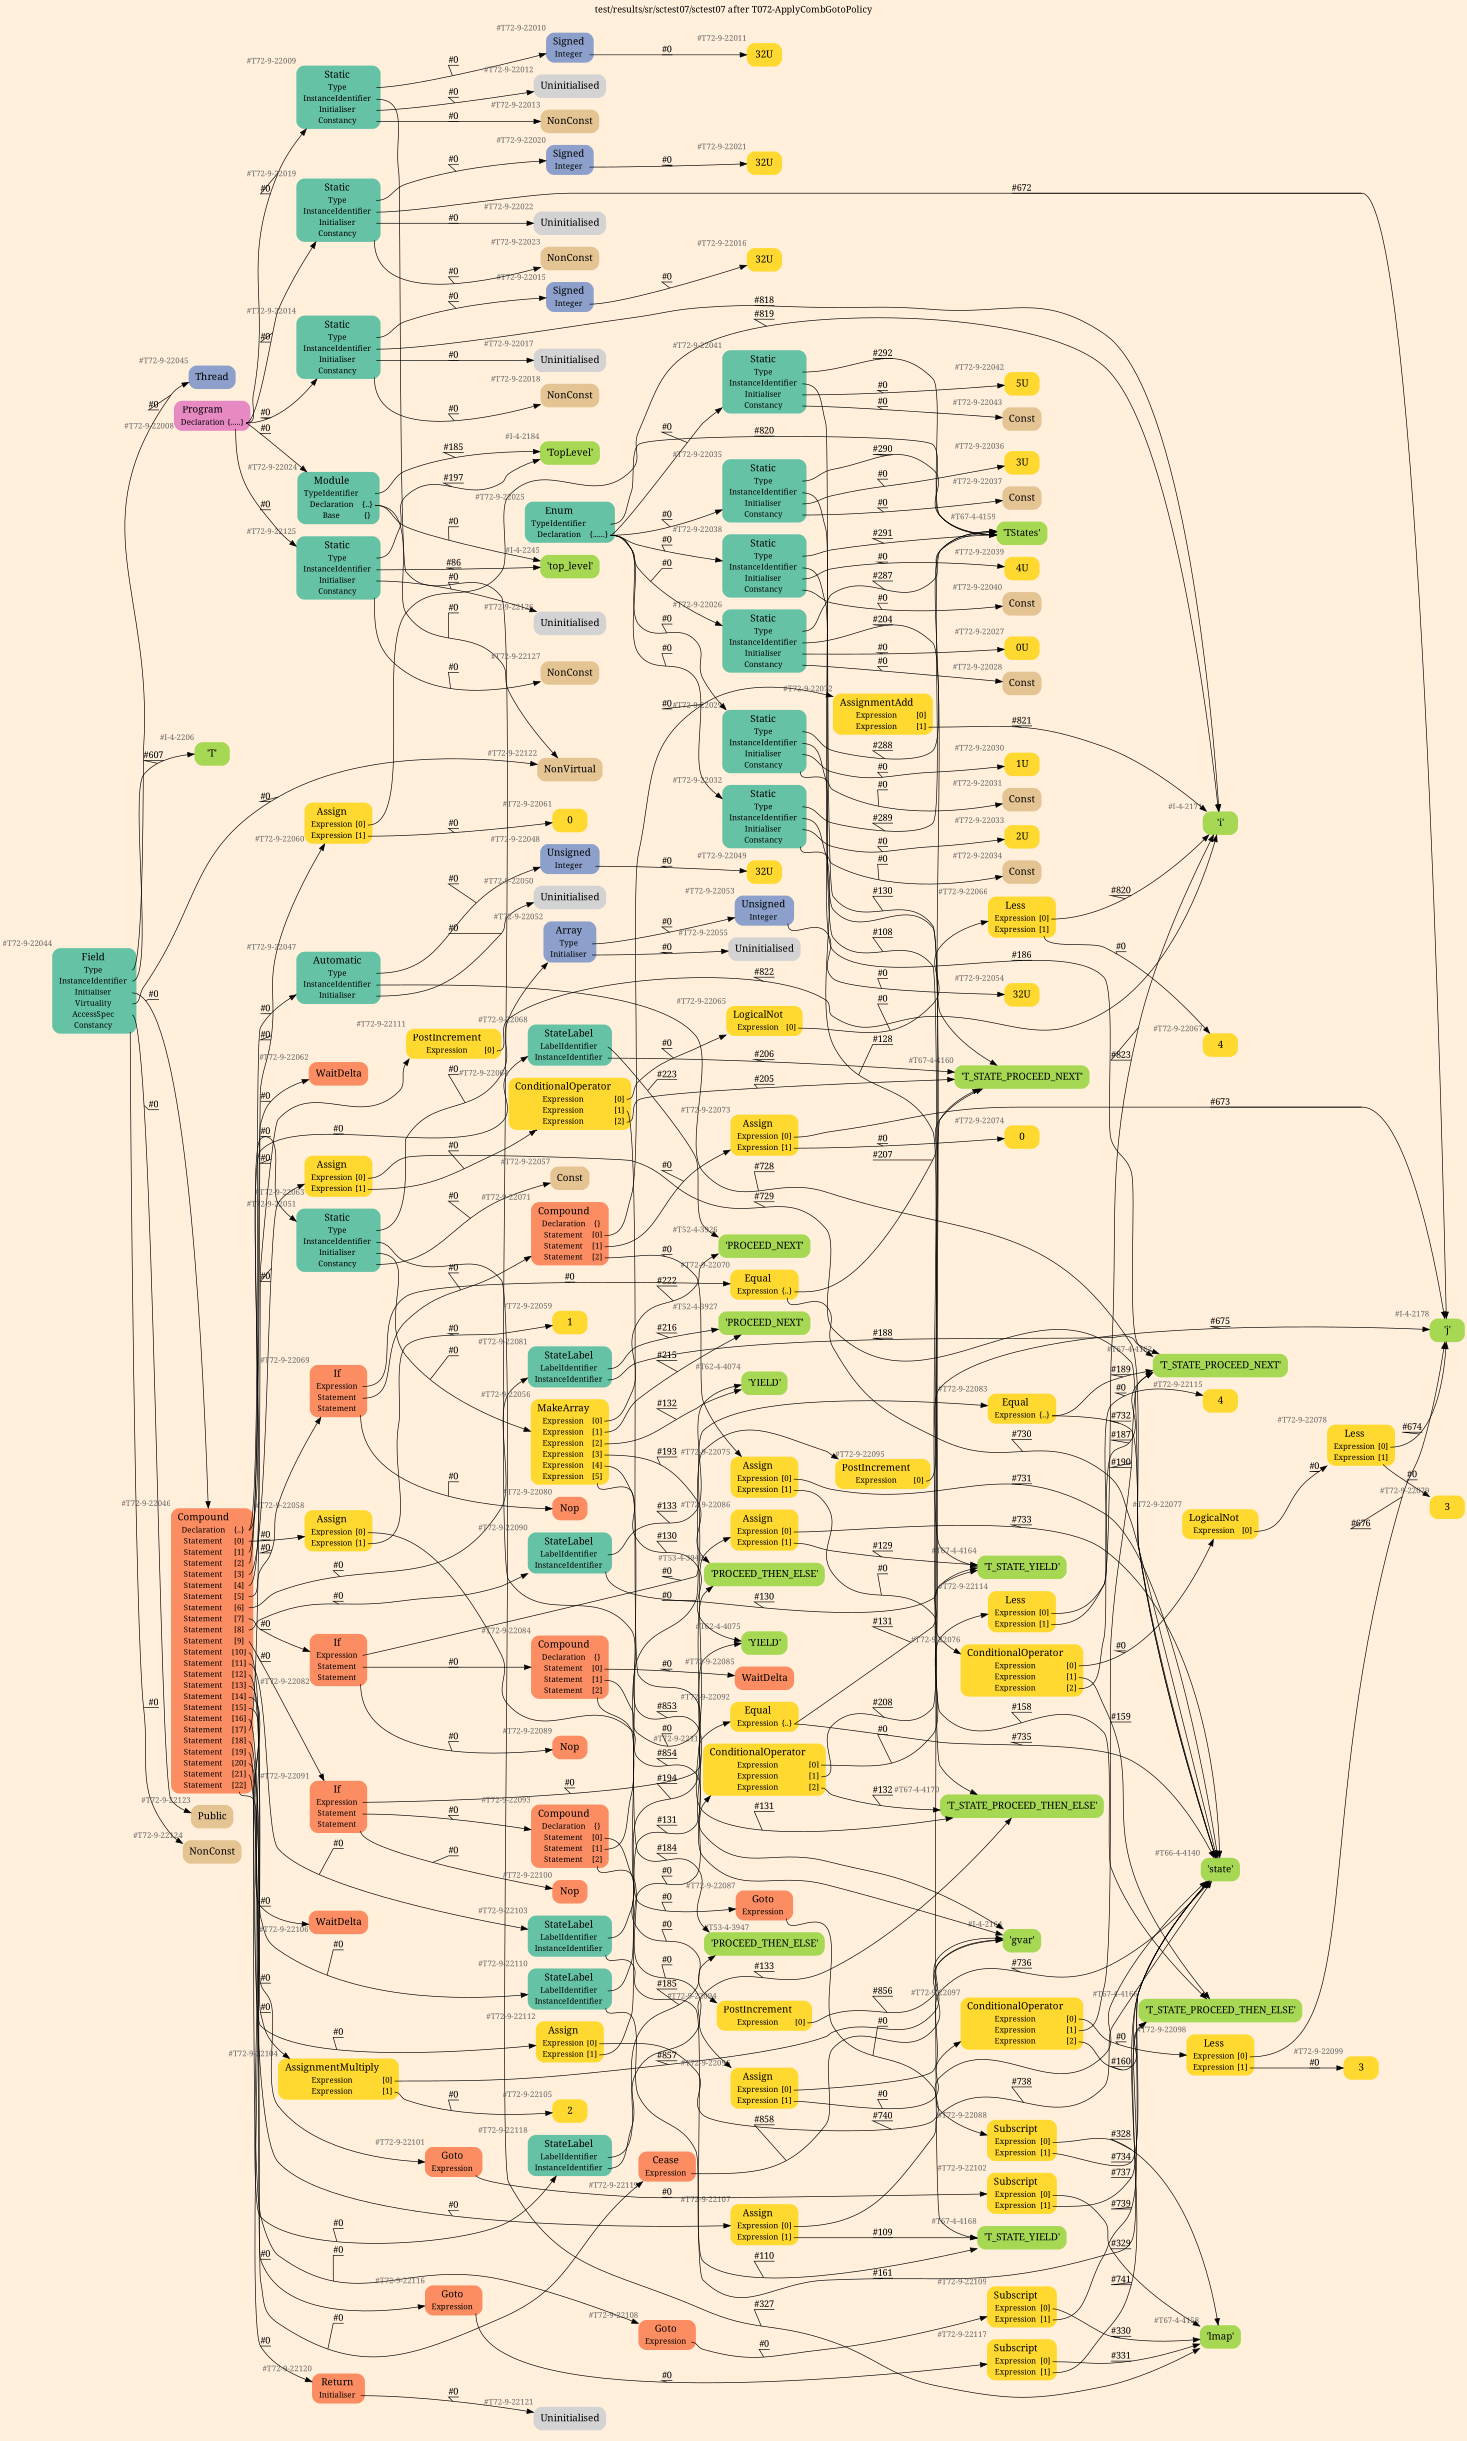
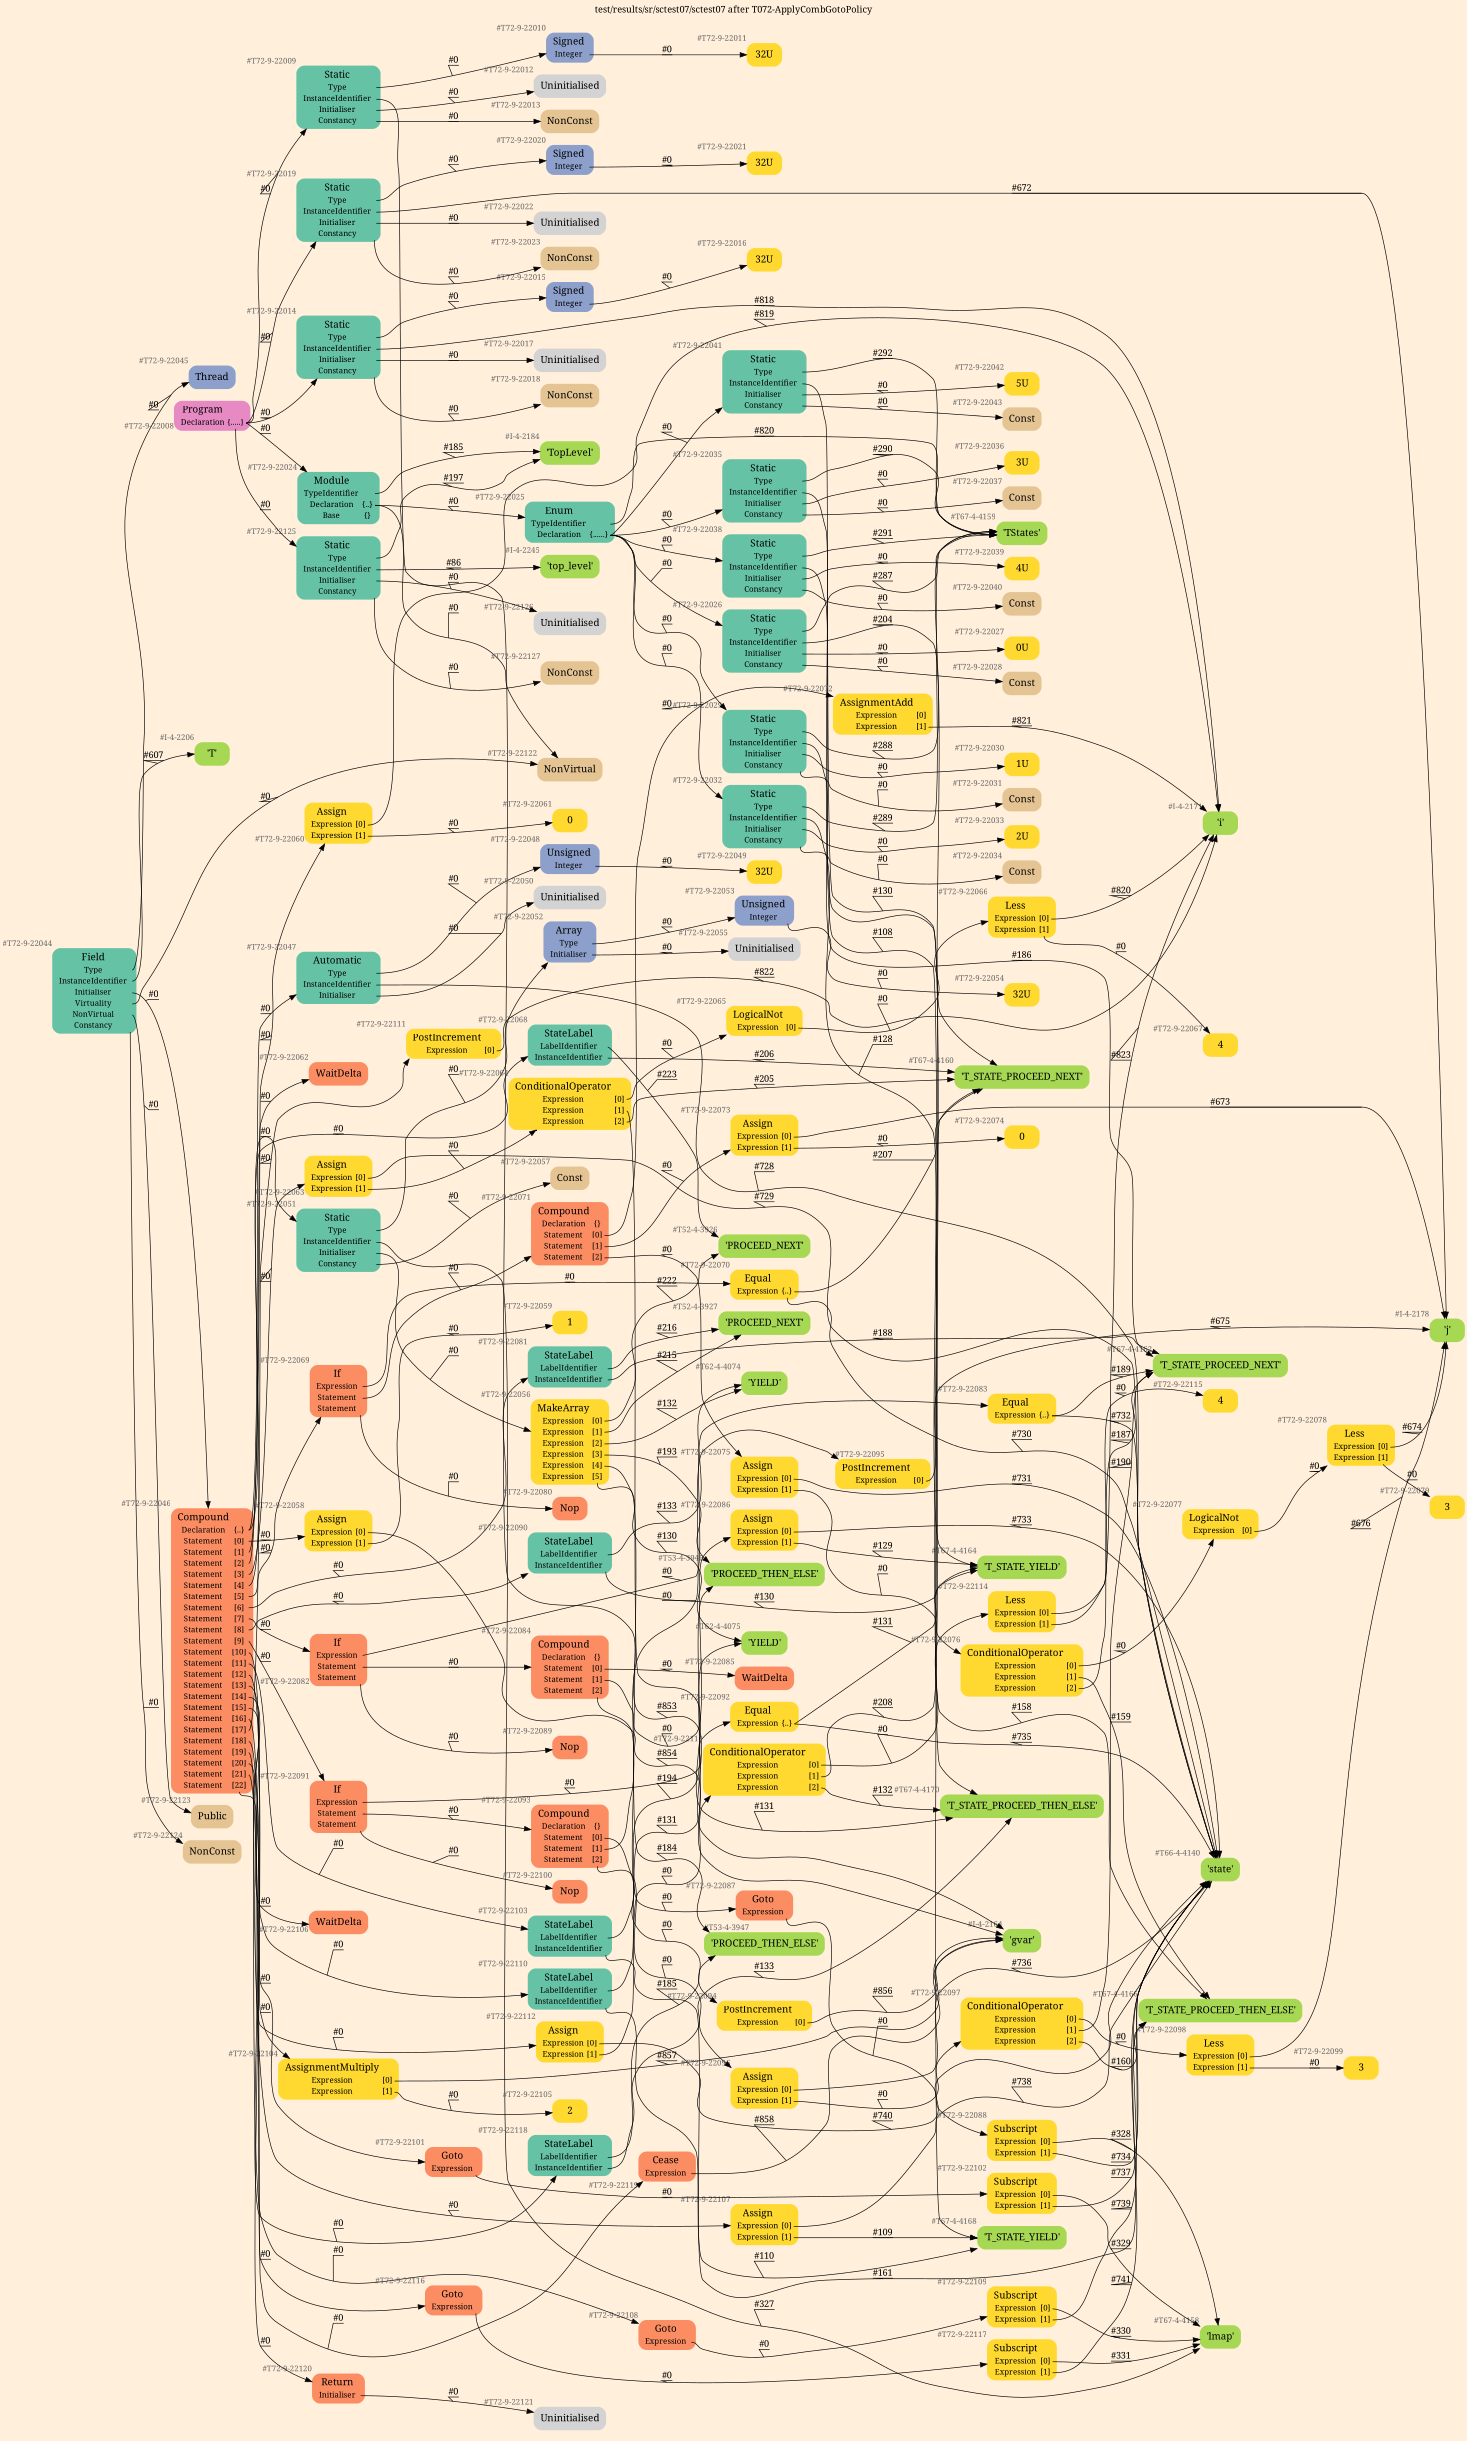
(450, 541) -> (447, 510)
(93, 1014) -> (93, 1014)
